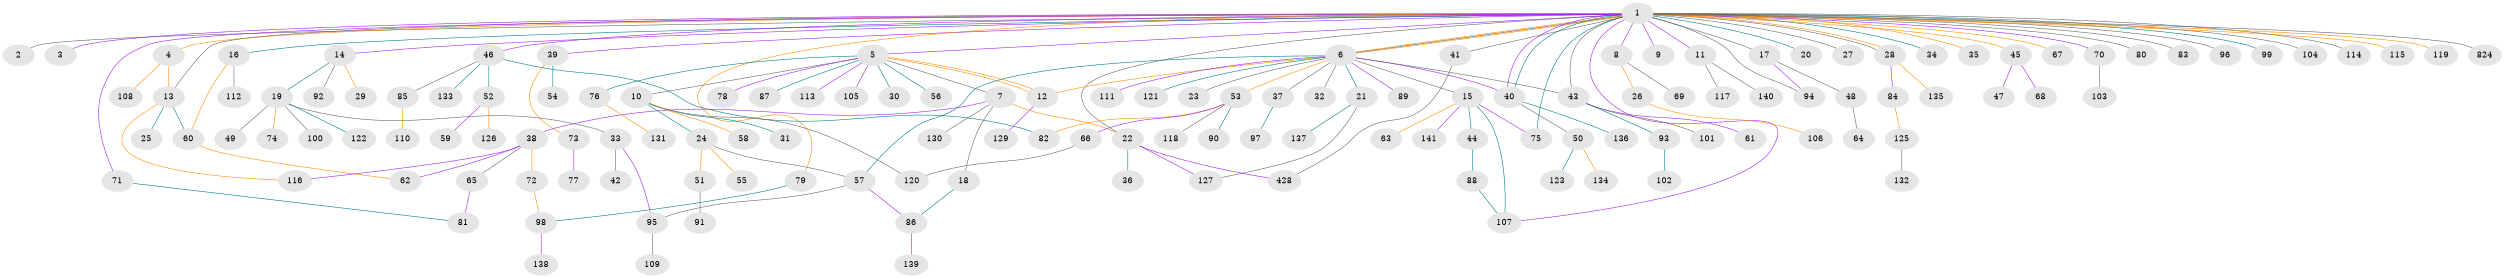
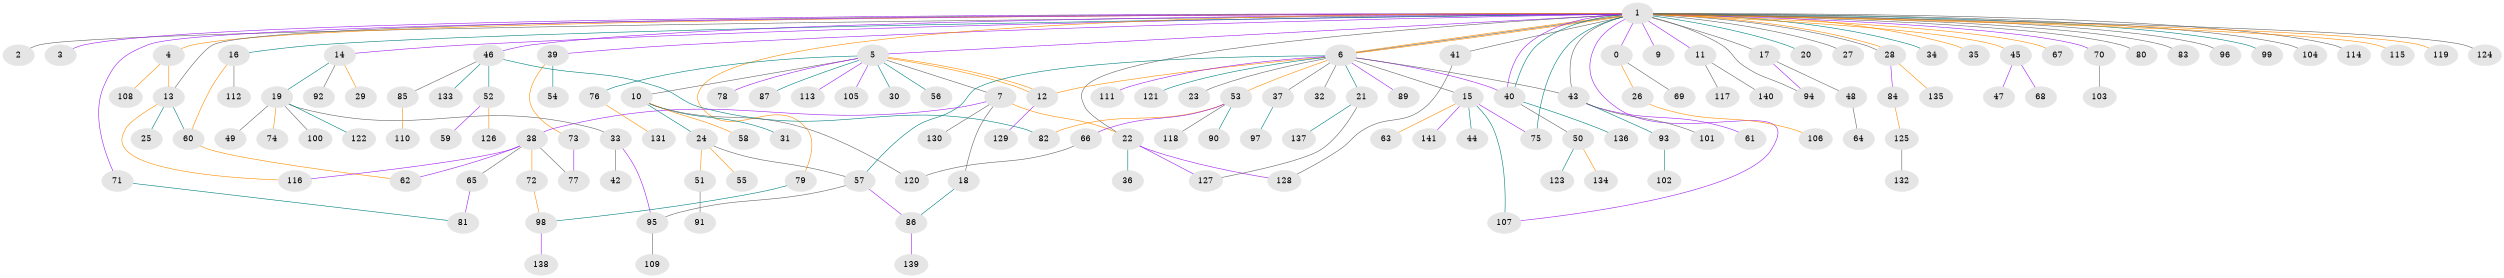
(1617, 55) -> (1617, 55)
(2485, 55) -> (2485, 55)
none -> (553, 160)
(1284, 181) -> (1284, 181)
(1472, 181) -> none
